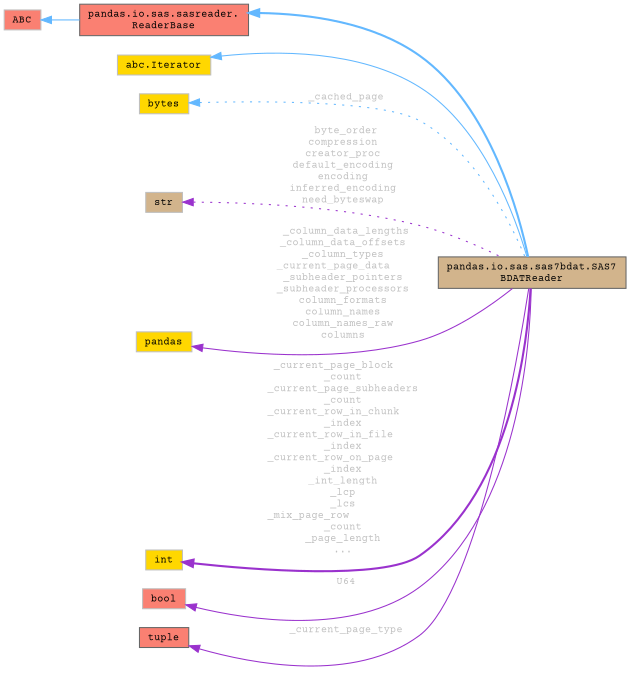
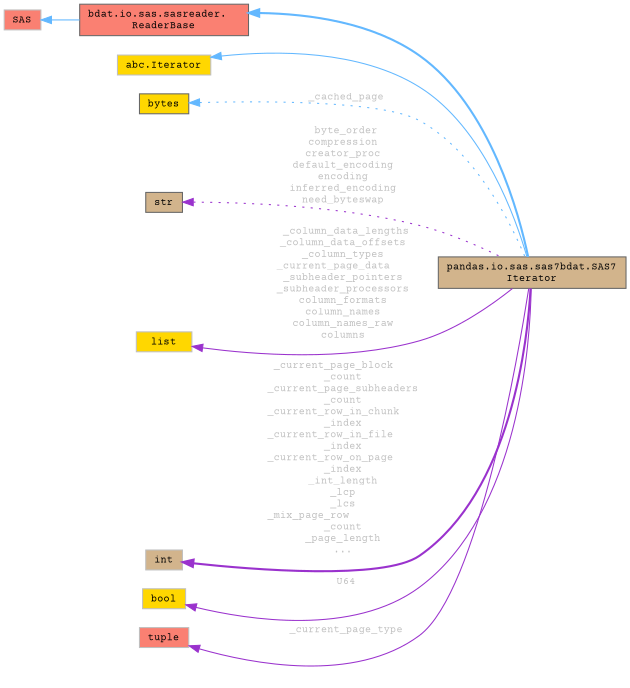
(23, 20) -> (23, 20)
(164, 20) -> (164, 20)
(164, 104) -> (164, 104)
(164, 202) -> (164, 202)
(532, 273) -> (532, 273)
(164, 342) -> (164, 342)
(164, 560) -> (164, 560)
(164, 599) -> (164, 599)
(164, 638) -> (164, 638)
